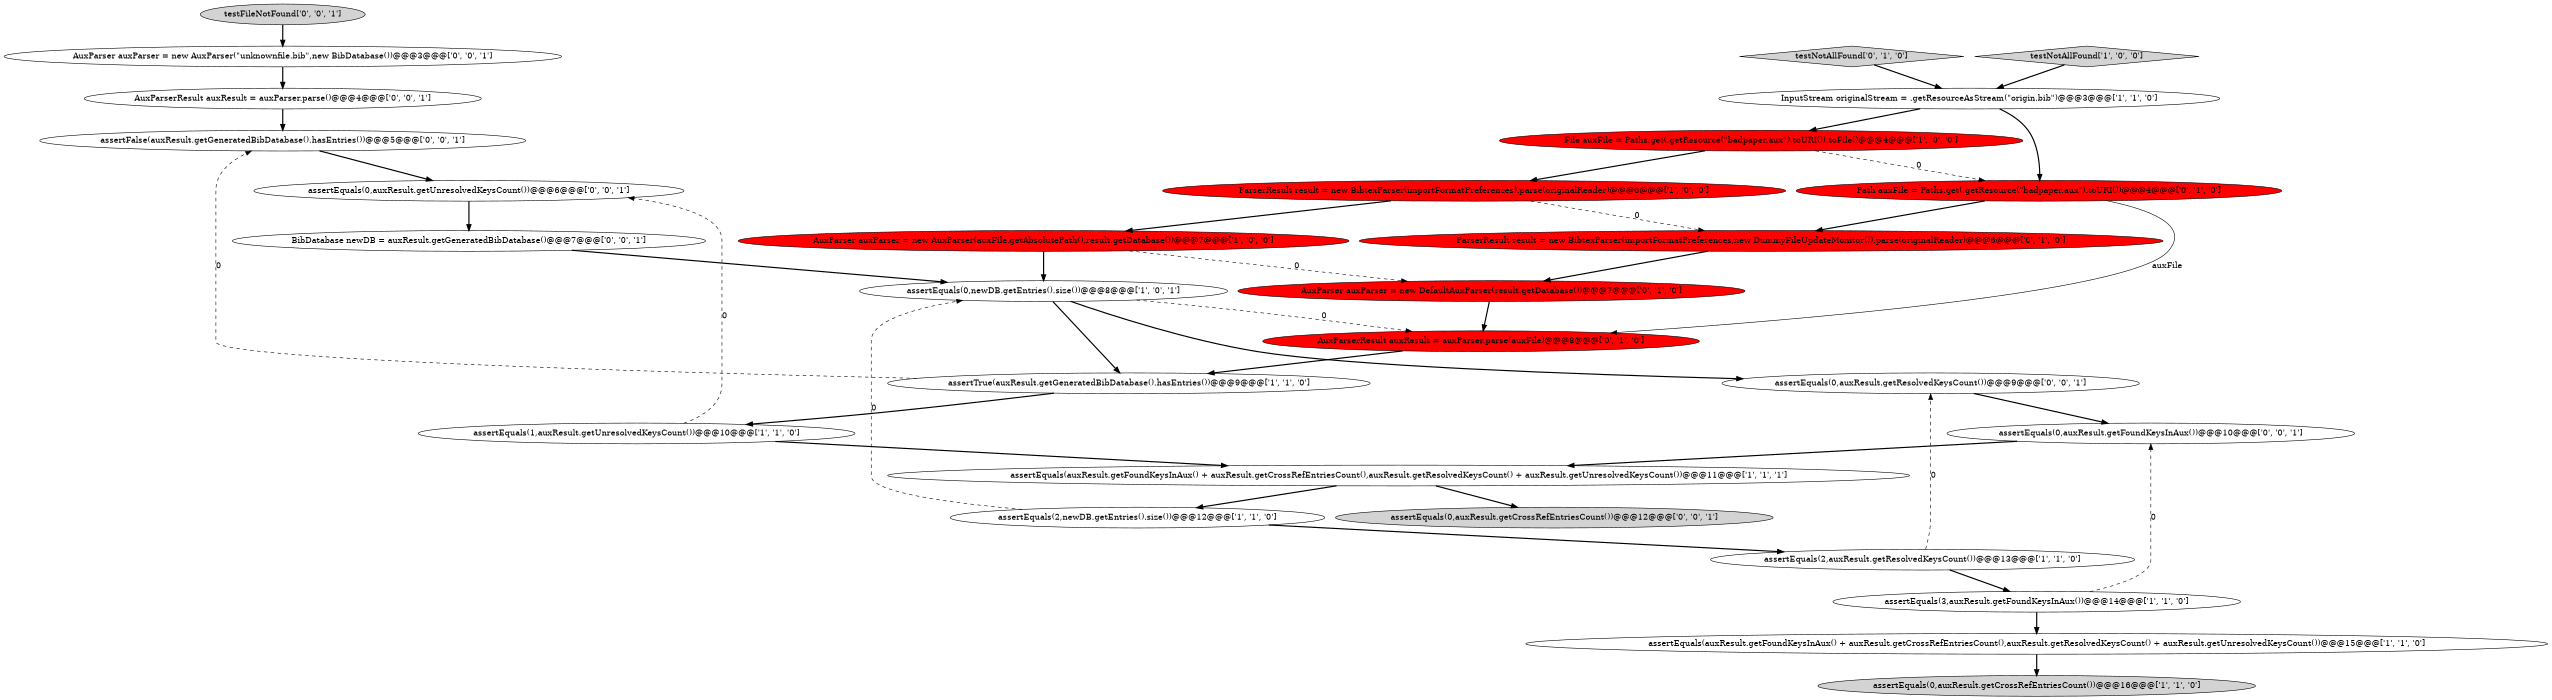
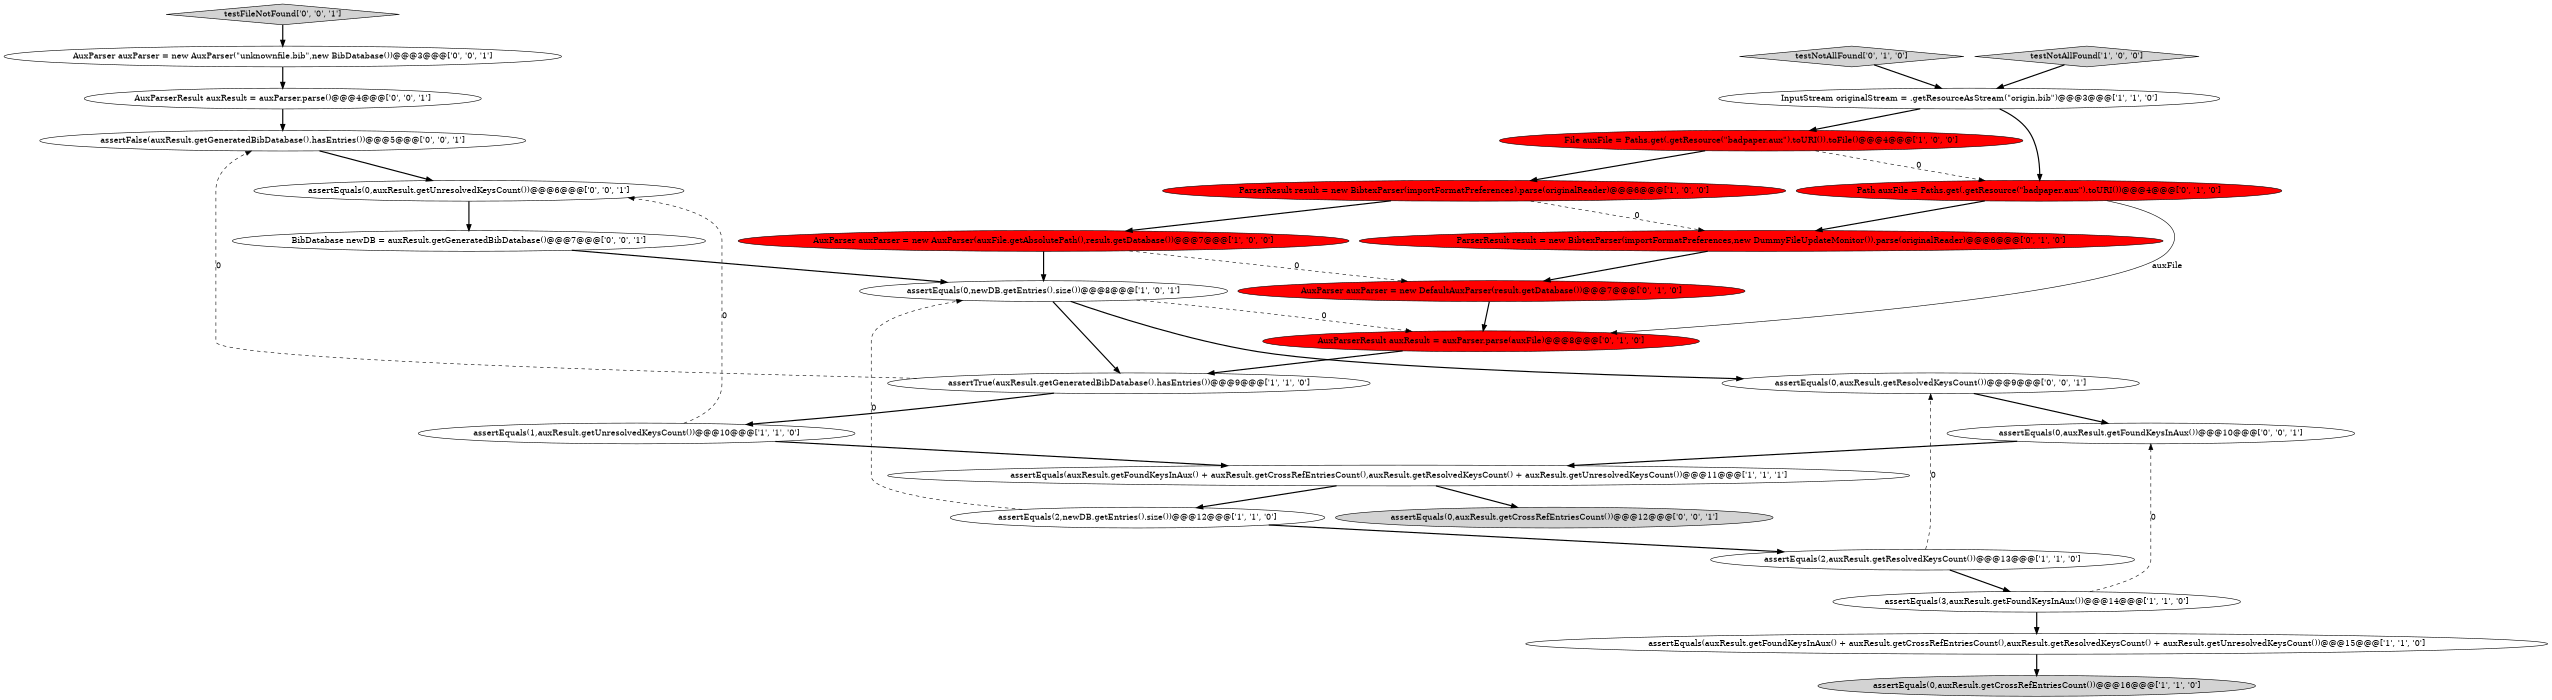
(283, 14) -> (283, 14)
